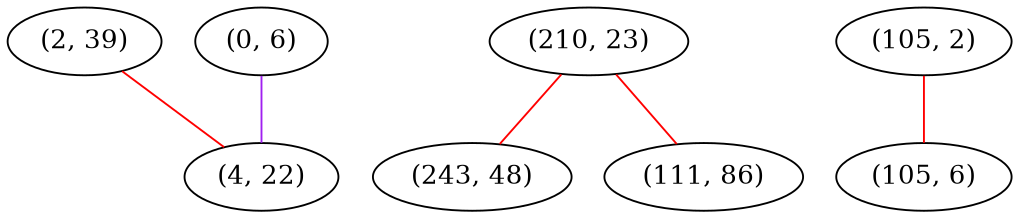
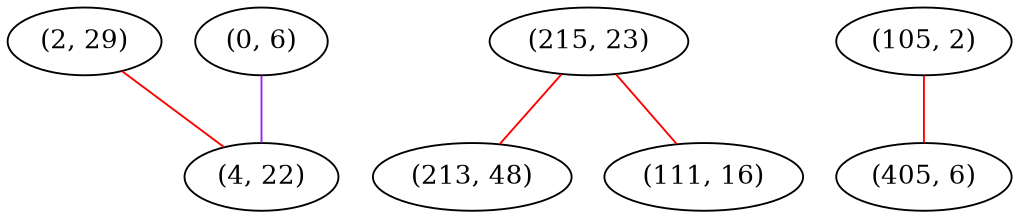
(85, 41) -> (85, 41)
(589, 41) -> (589, 41)
(472, 177) -> (472, 177)
(704, 177) -> (704, 177)
(924, 177) -> (924, 177)
